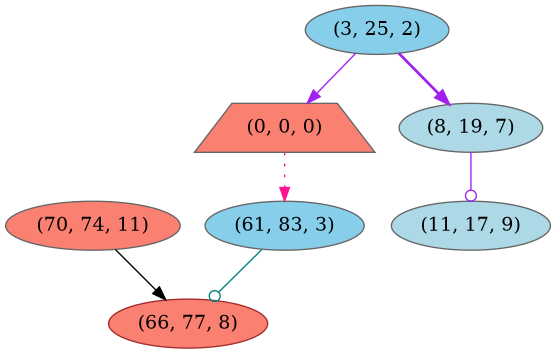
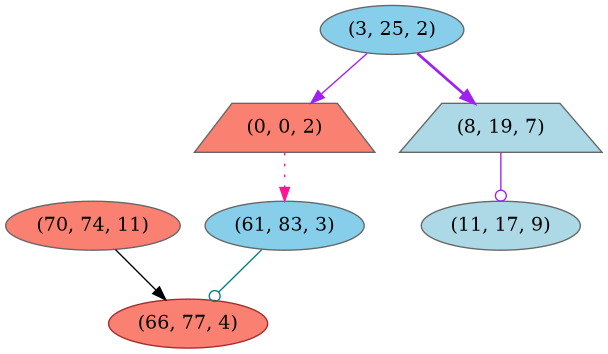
(285, 128) -> (285, 128)
(471, 128) -> (501, 128)
(188, 324) -> (188, 324)
